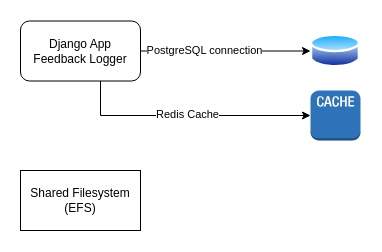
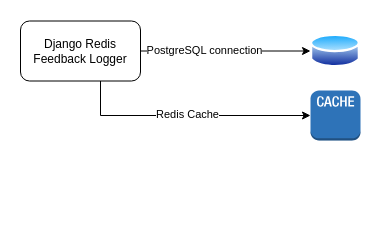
(81, 52) -> (81, 52)
(81, 201) -> none
